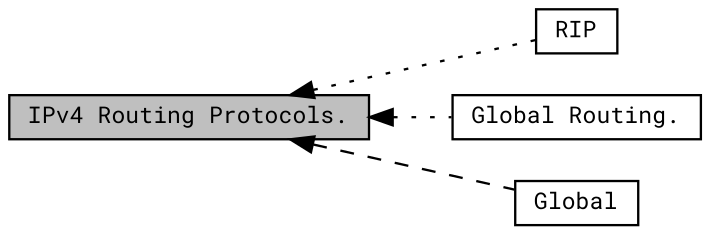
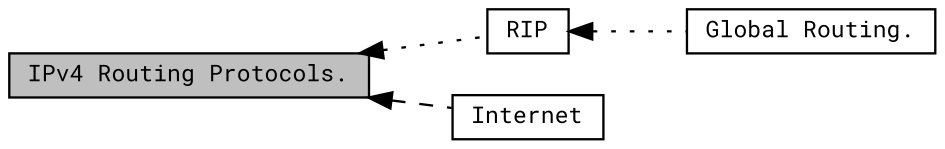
(422, 117) -> (640, 31)
(577, 203) -> (528, 117)
